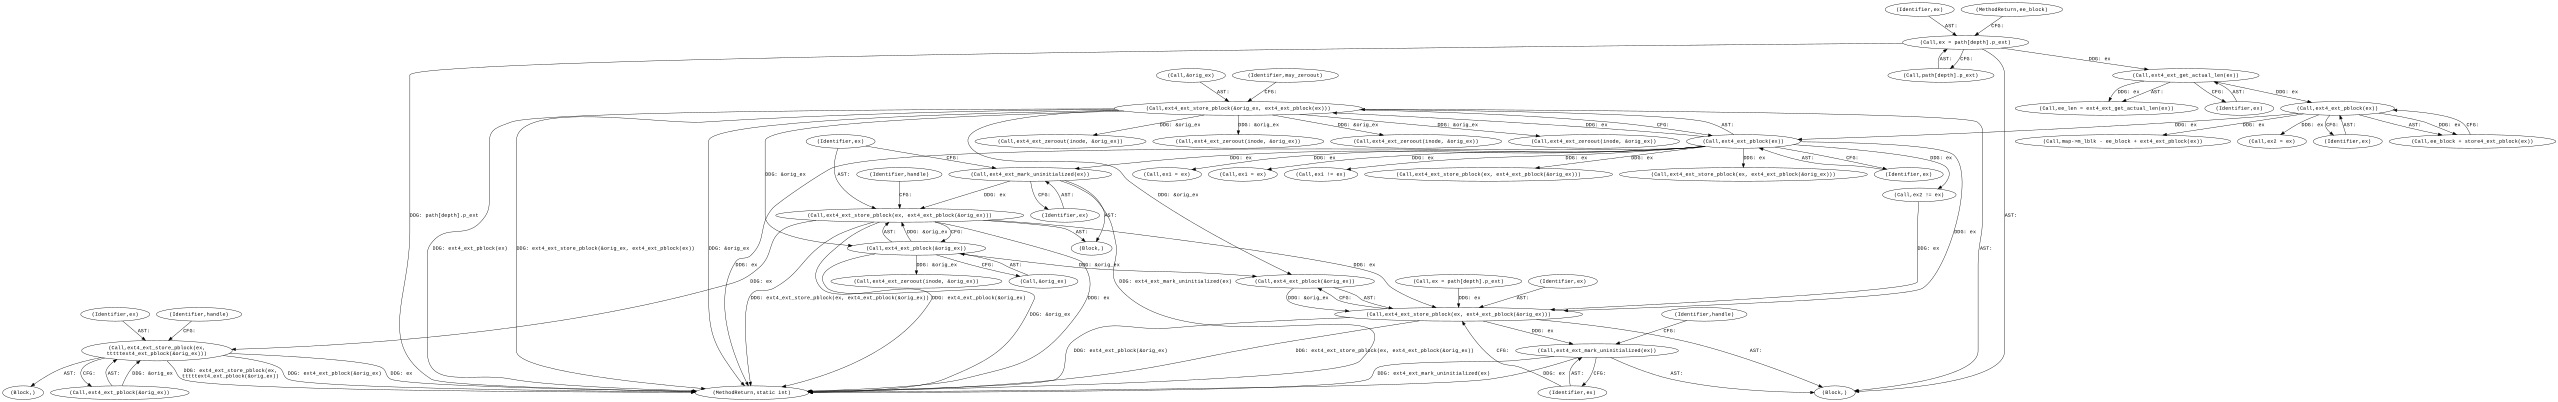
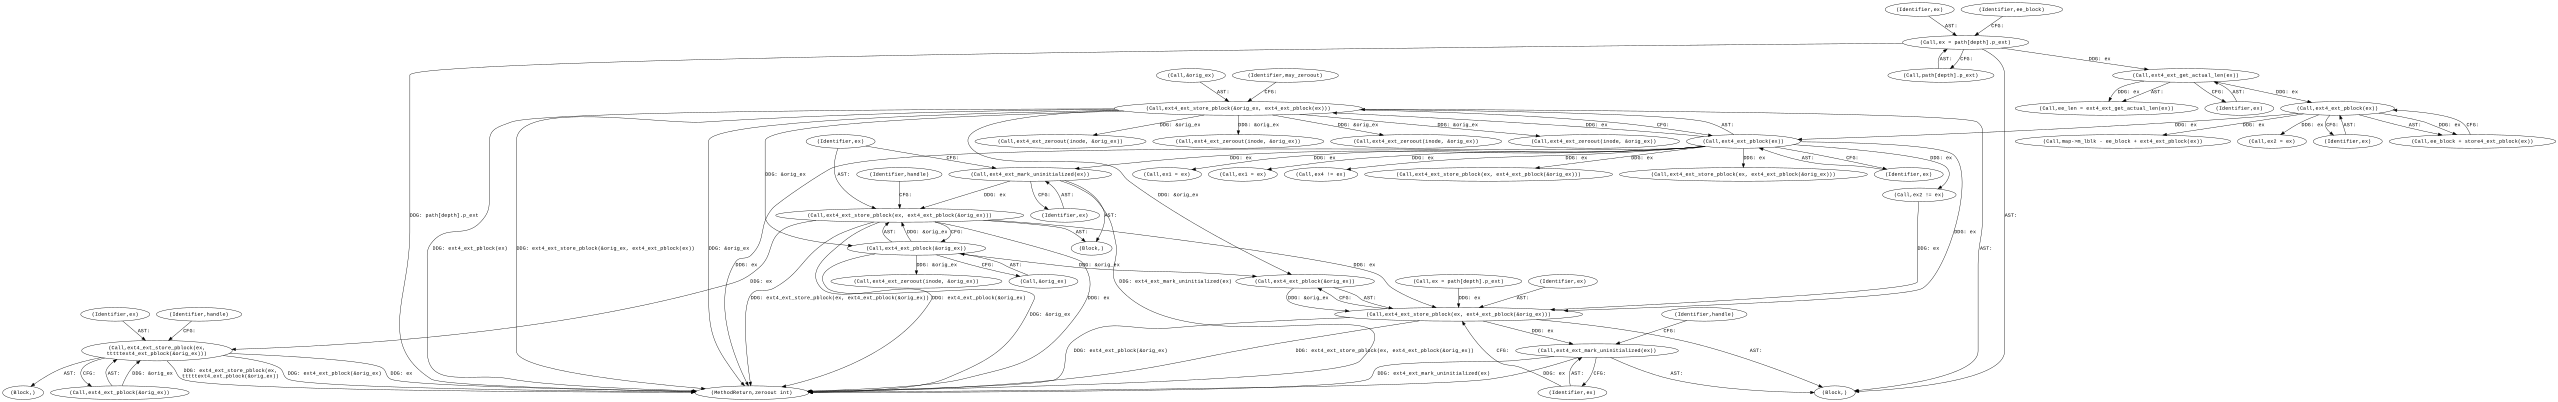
(2012, 9) -> (2012, 9)
(1321, 174) -> (1321, 174)
(752, 393) -> (752, 393)
